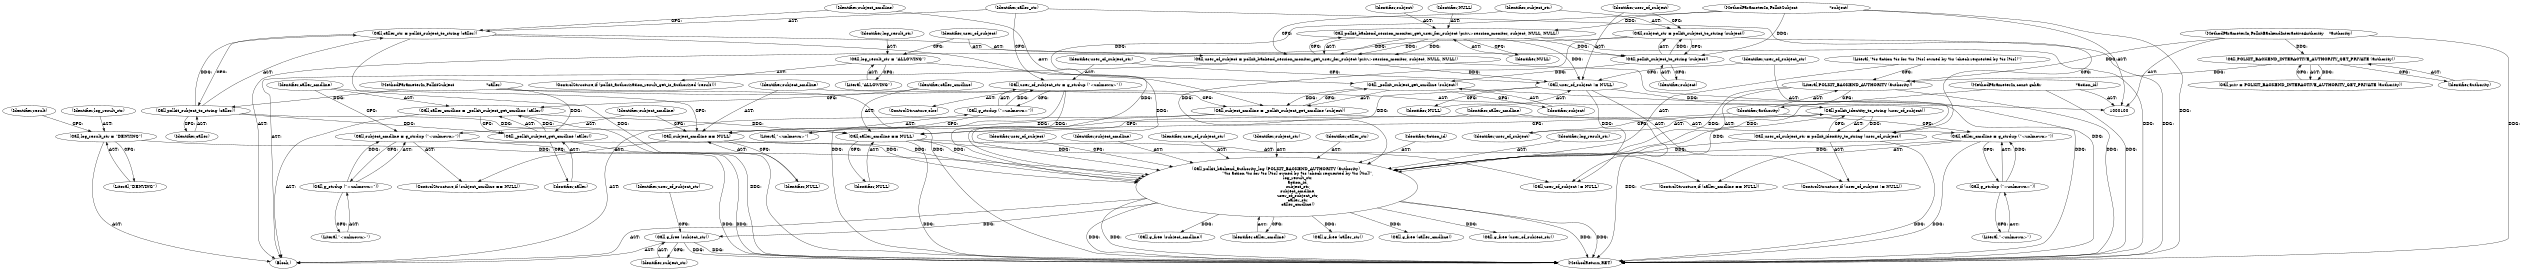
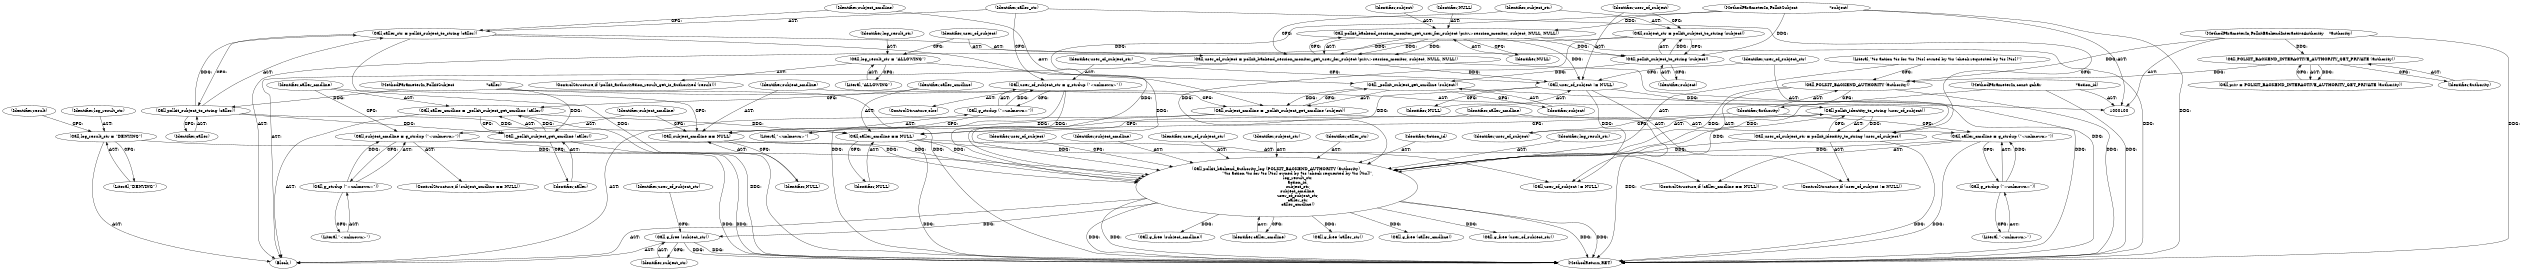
(1857, 85) -> (1857, 85)
(562, 154) -> none
(2162, 219) -> none
